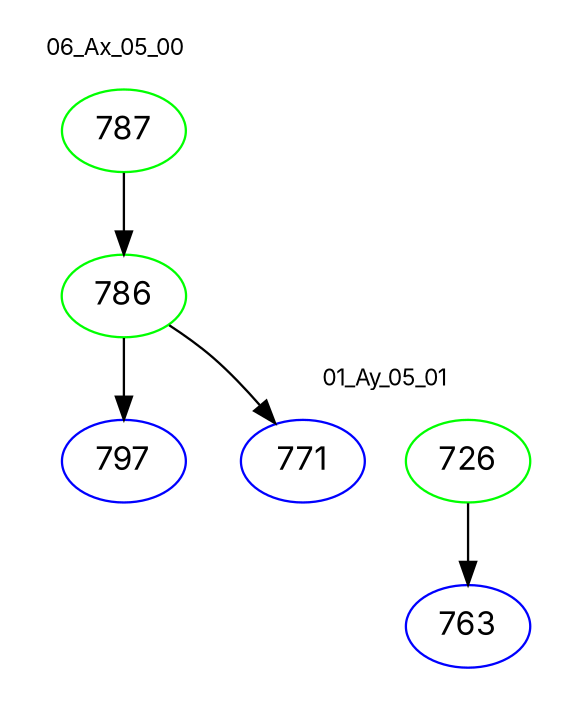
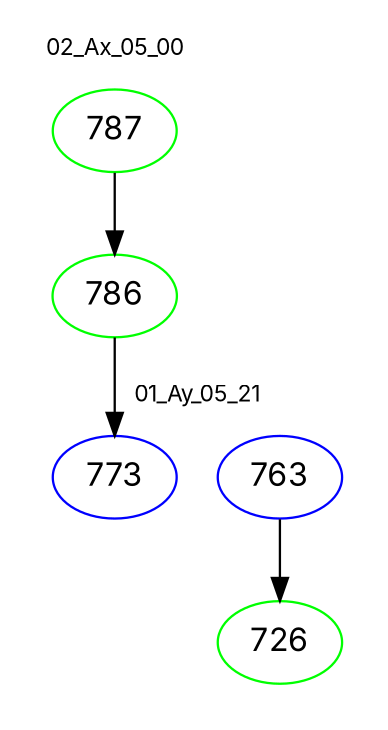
(116, 49) -> (116, 49)
(385, 380) -> (197, 396)
(124, 461) -> none
(303, 461) -> (115, 477)
(468, 533) -> (280, 549)
